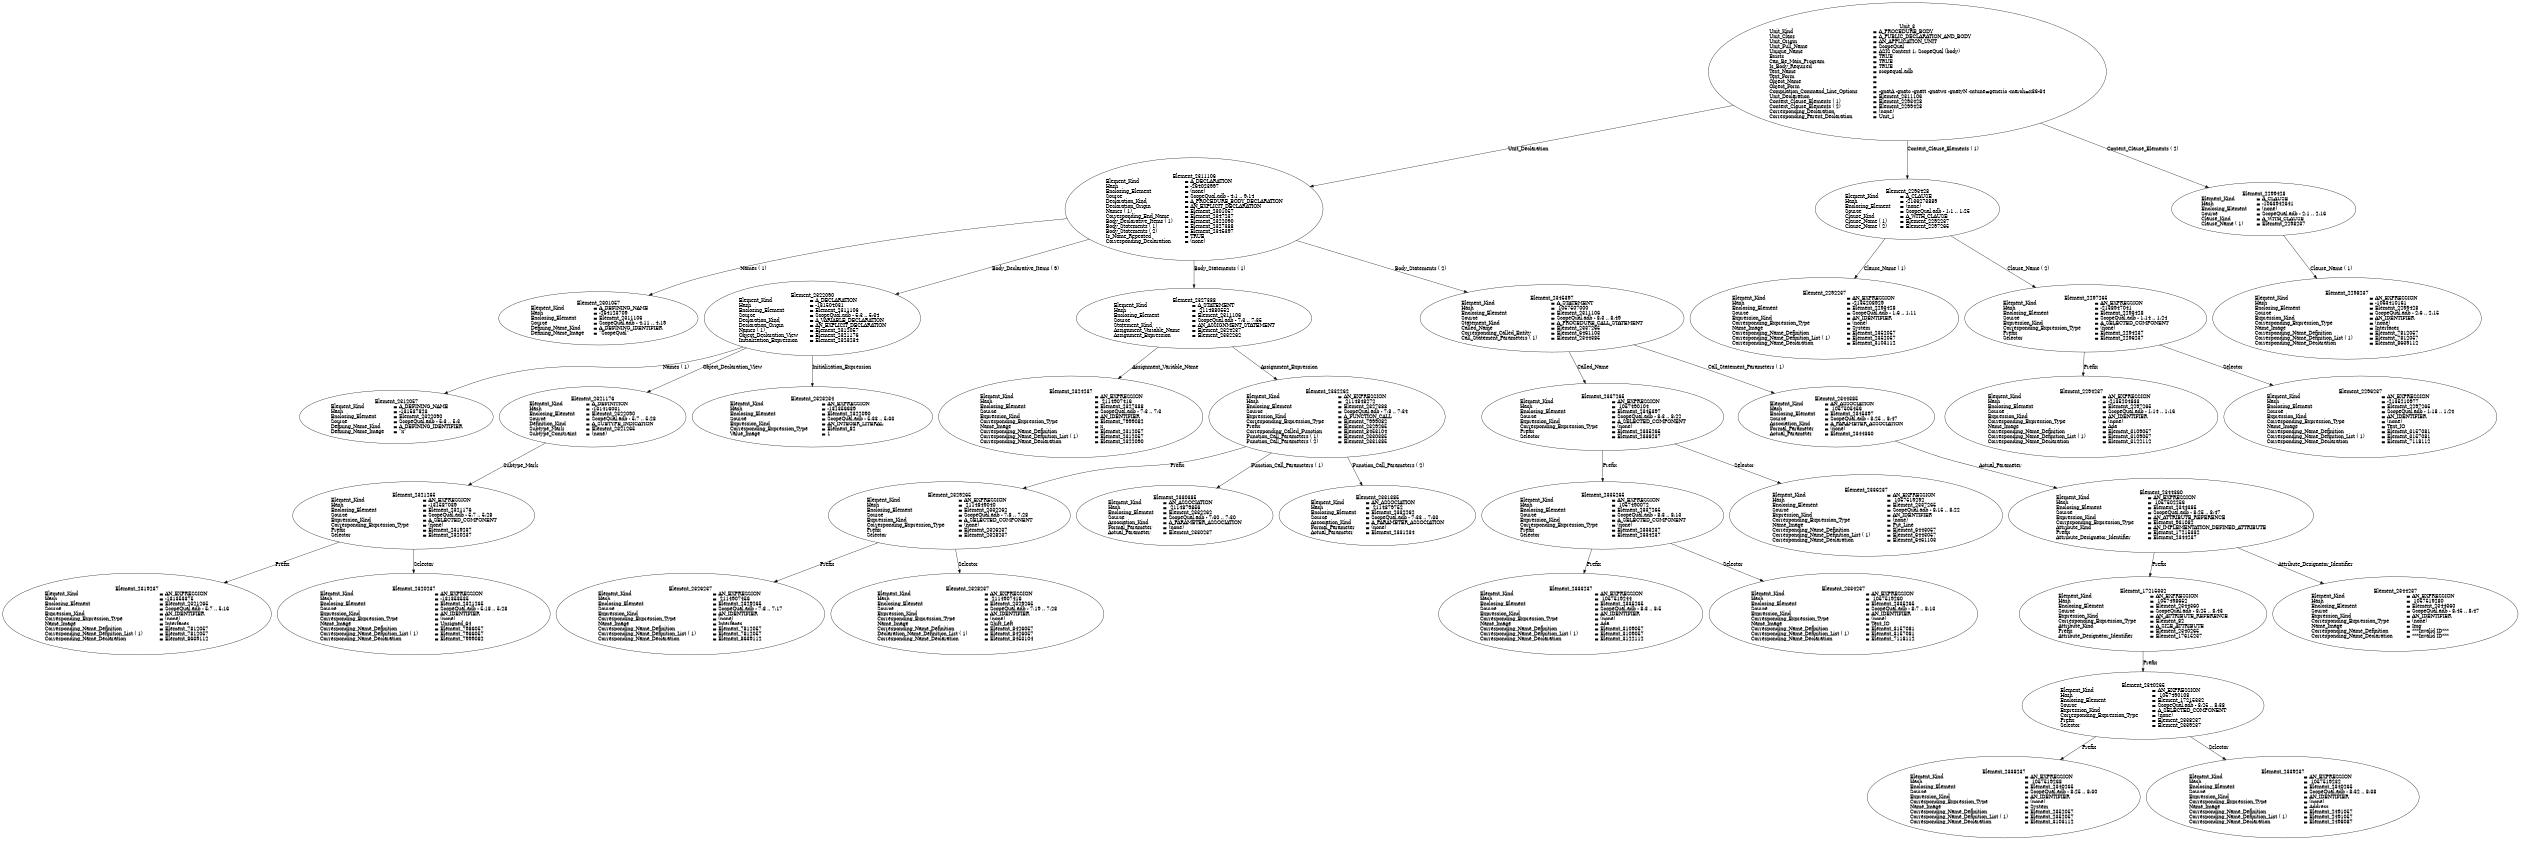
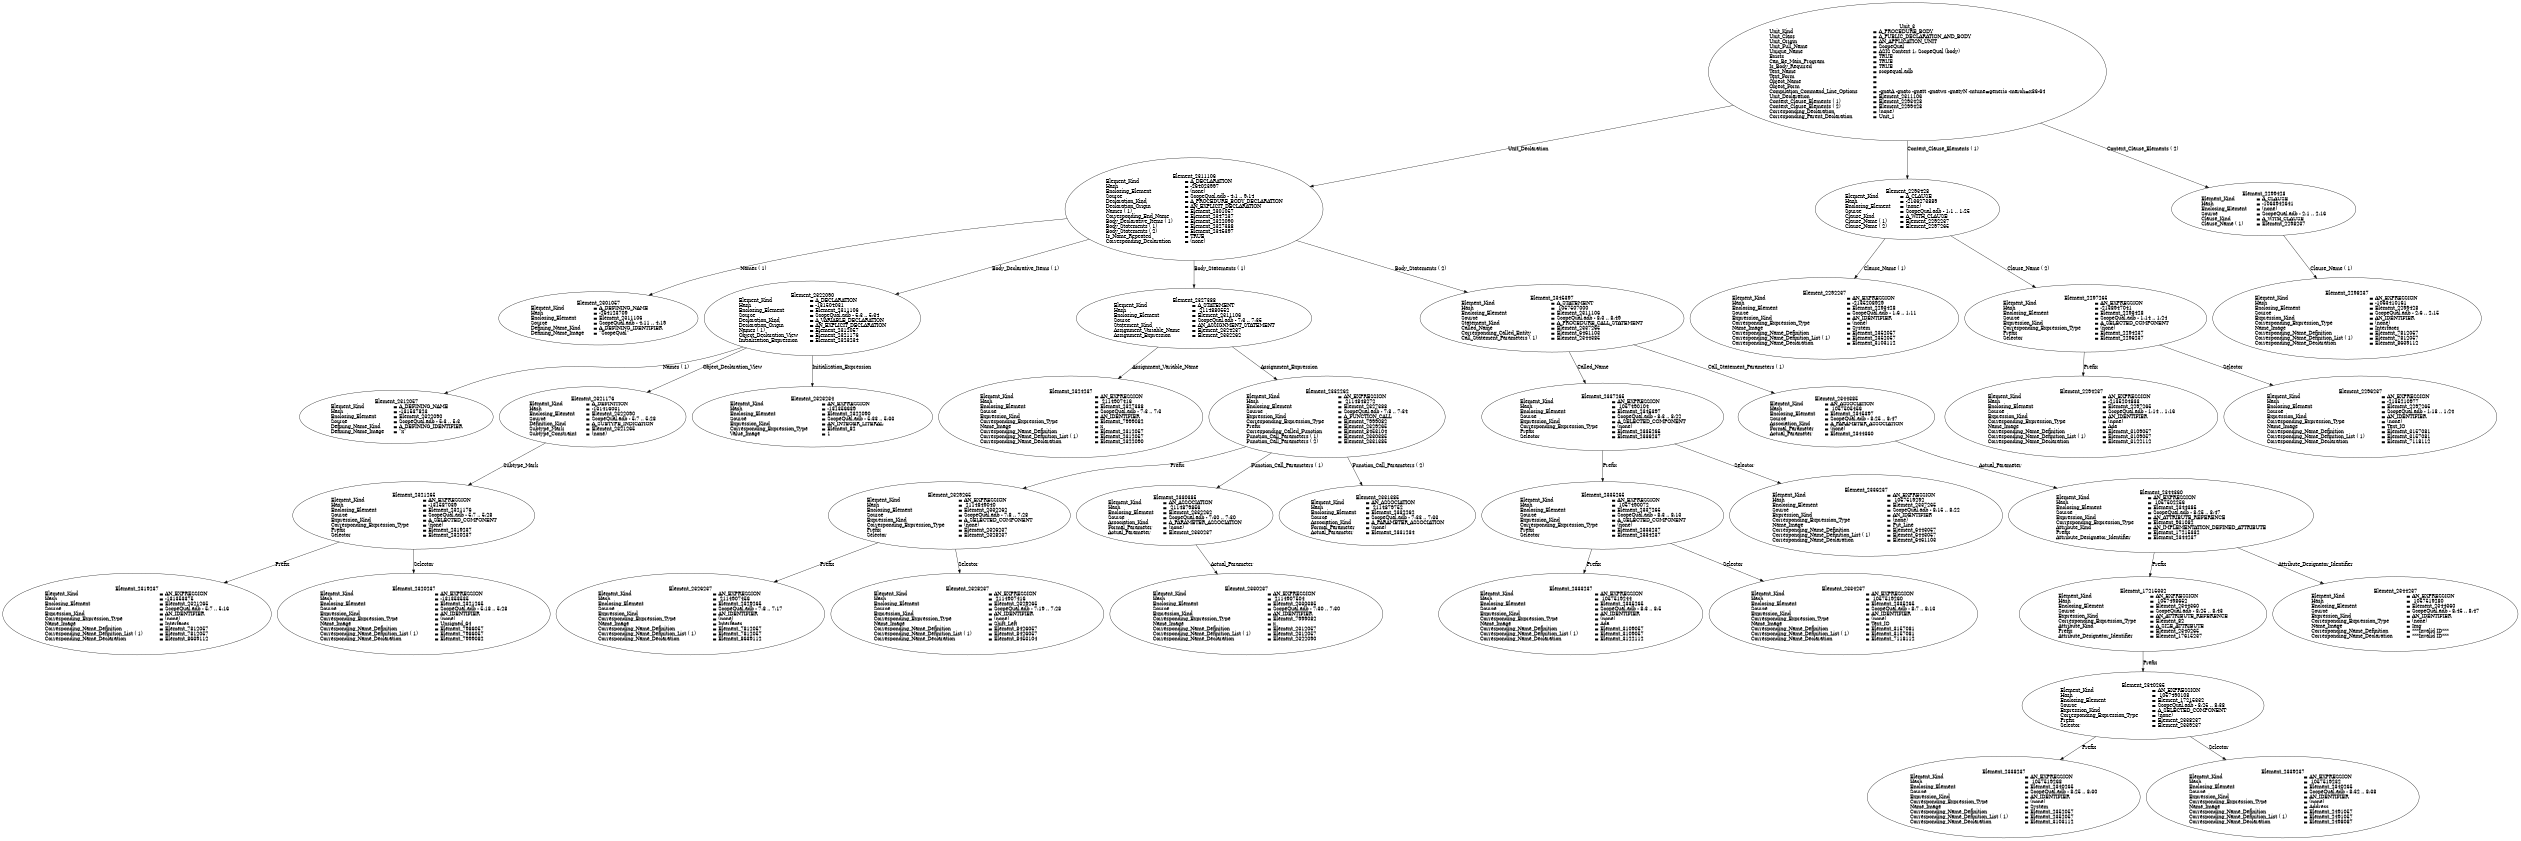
(1026, 269) -> (1026, 269)
none -> (1246, 614)
(930, 634) -> (930, 634)
